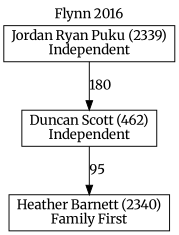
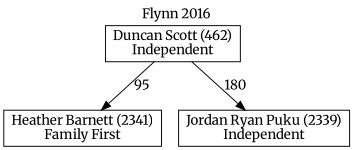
(89, 81) -> (215, 83)
(89, 213) -> (83, 128)
